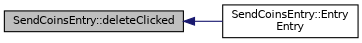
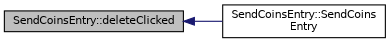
(290, 21) -> (304, 21)
